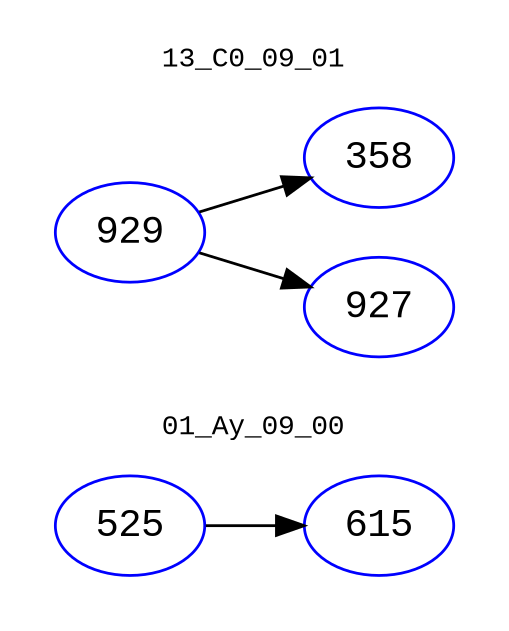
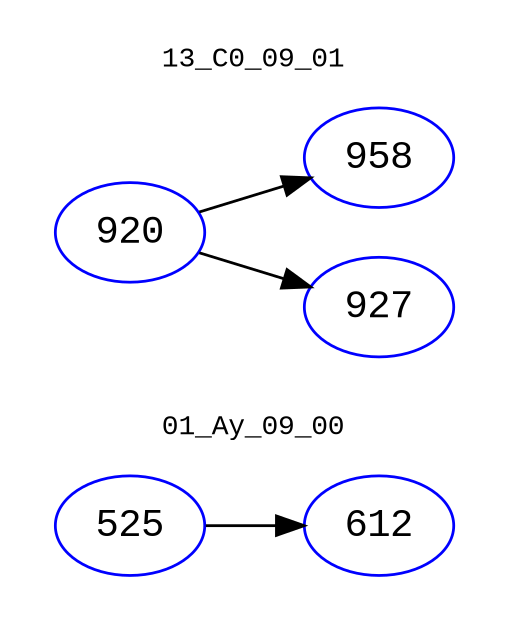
(379, 158) -> (379, 158)
(130, 232) -> (130, 232)
(379, 526) -> (379, 526)
